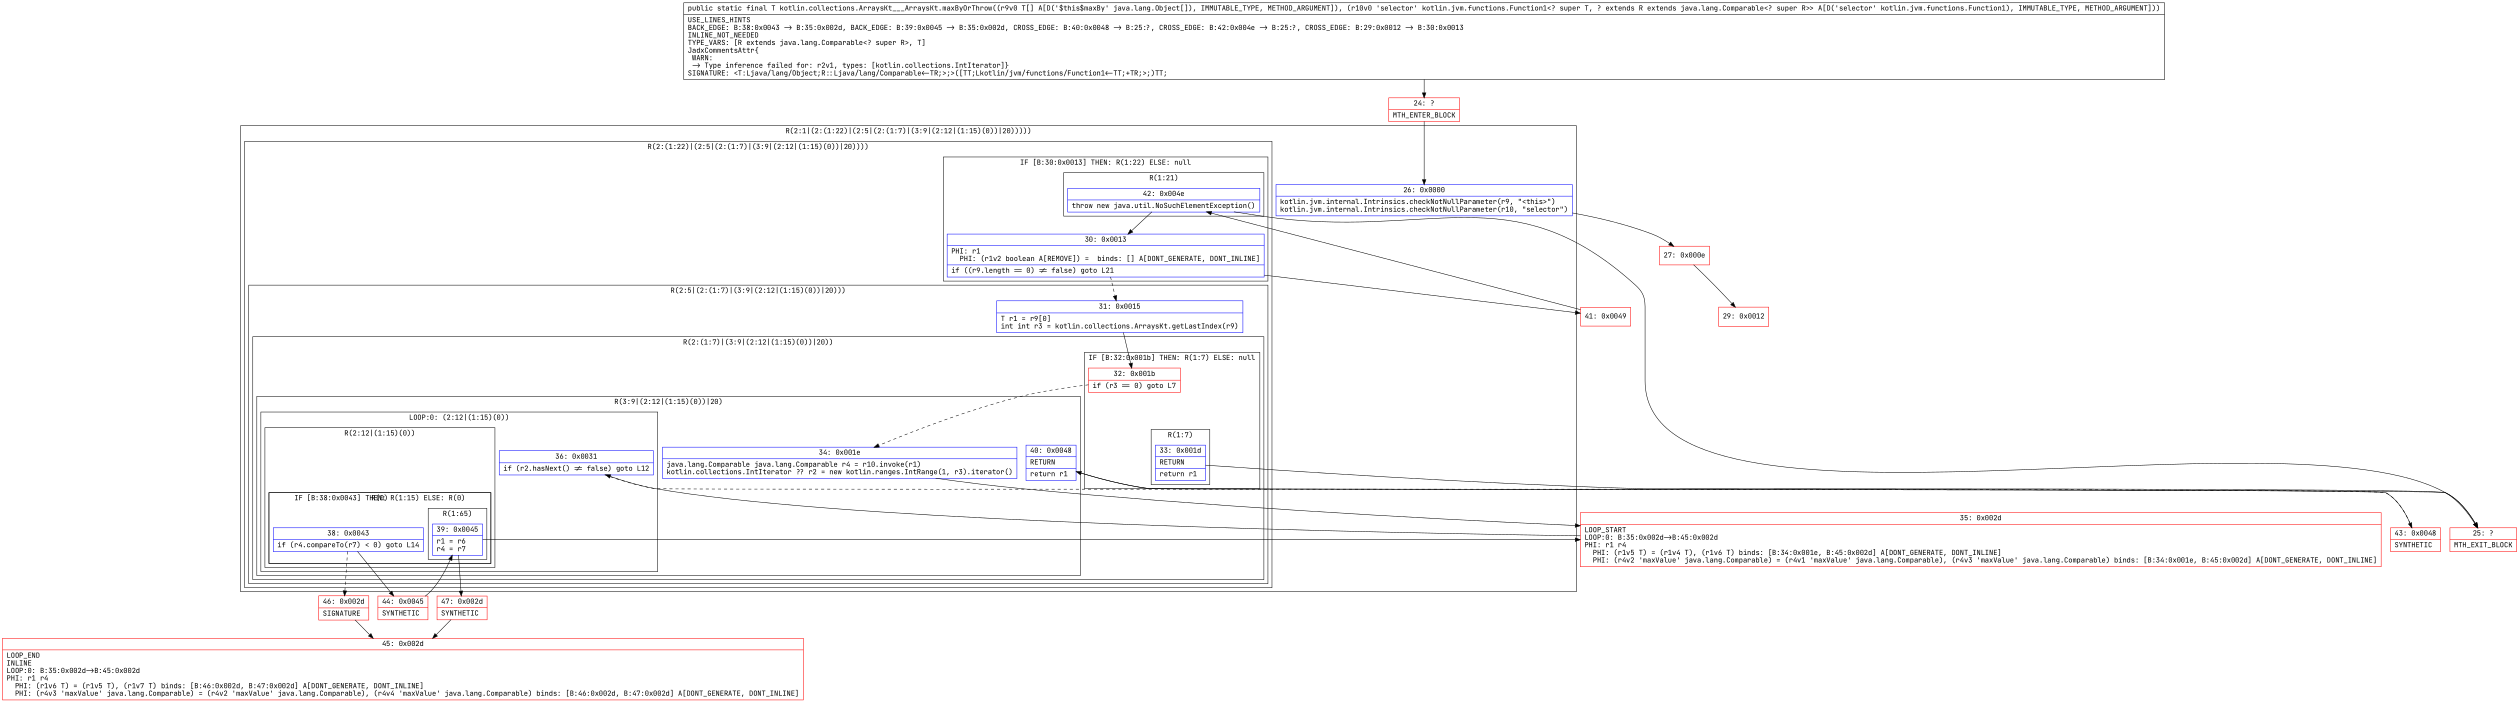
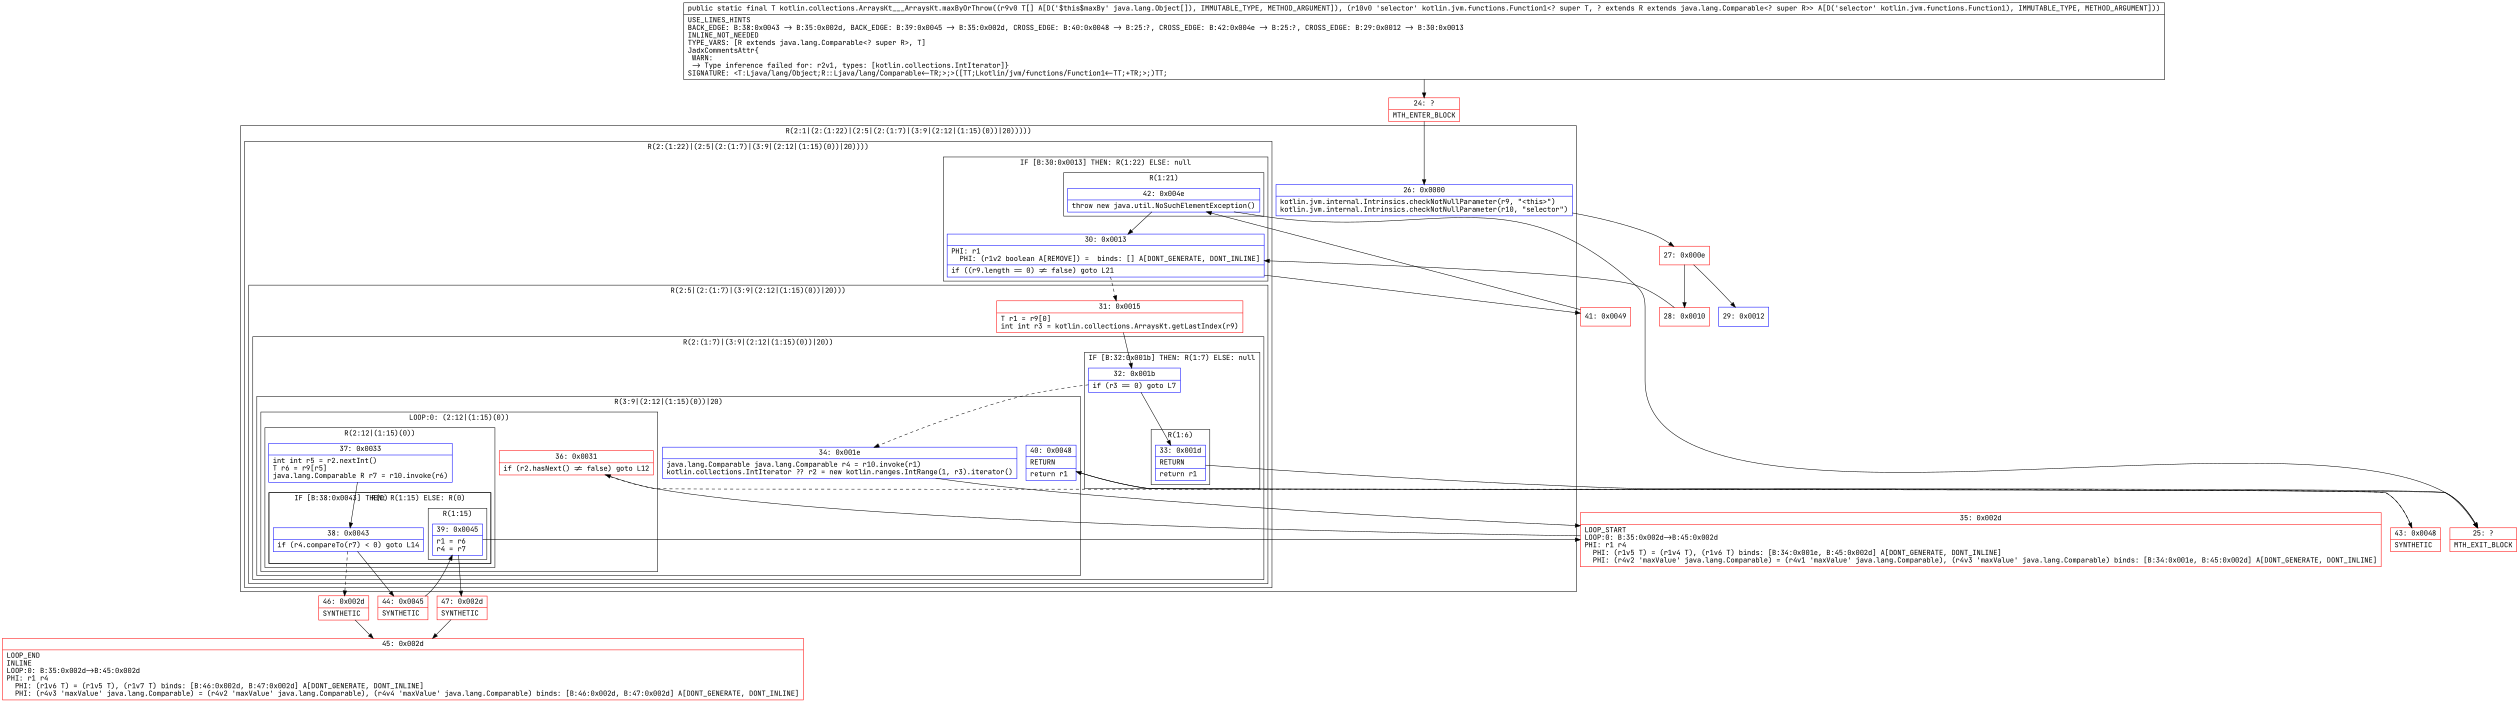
(1120, 317) -> (1120, 317)
none -> (1685, 317)
(1744, 317) -> (1744, 317)
(1134, 380) -> (1134, 380)
none -> (1155, 417)
(1180, 435) -> (1180, 435)
none -> (360, 463)
(576, 463) -> (576, 463)
(458, 514) -> (458, 514)
(342, 614) -> (342, 614)
